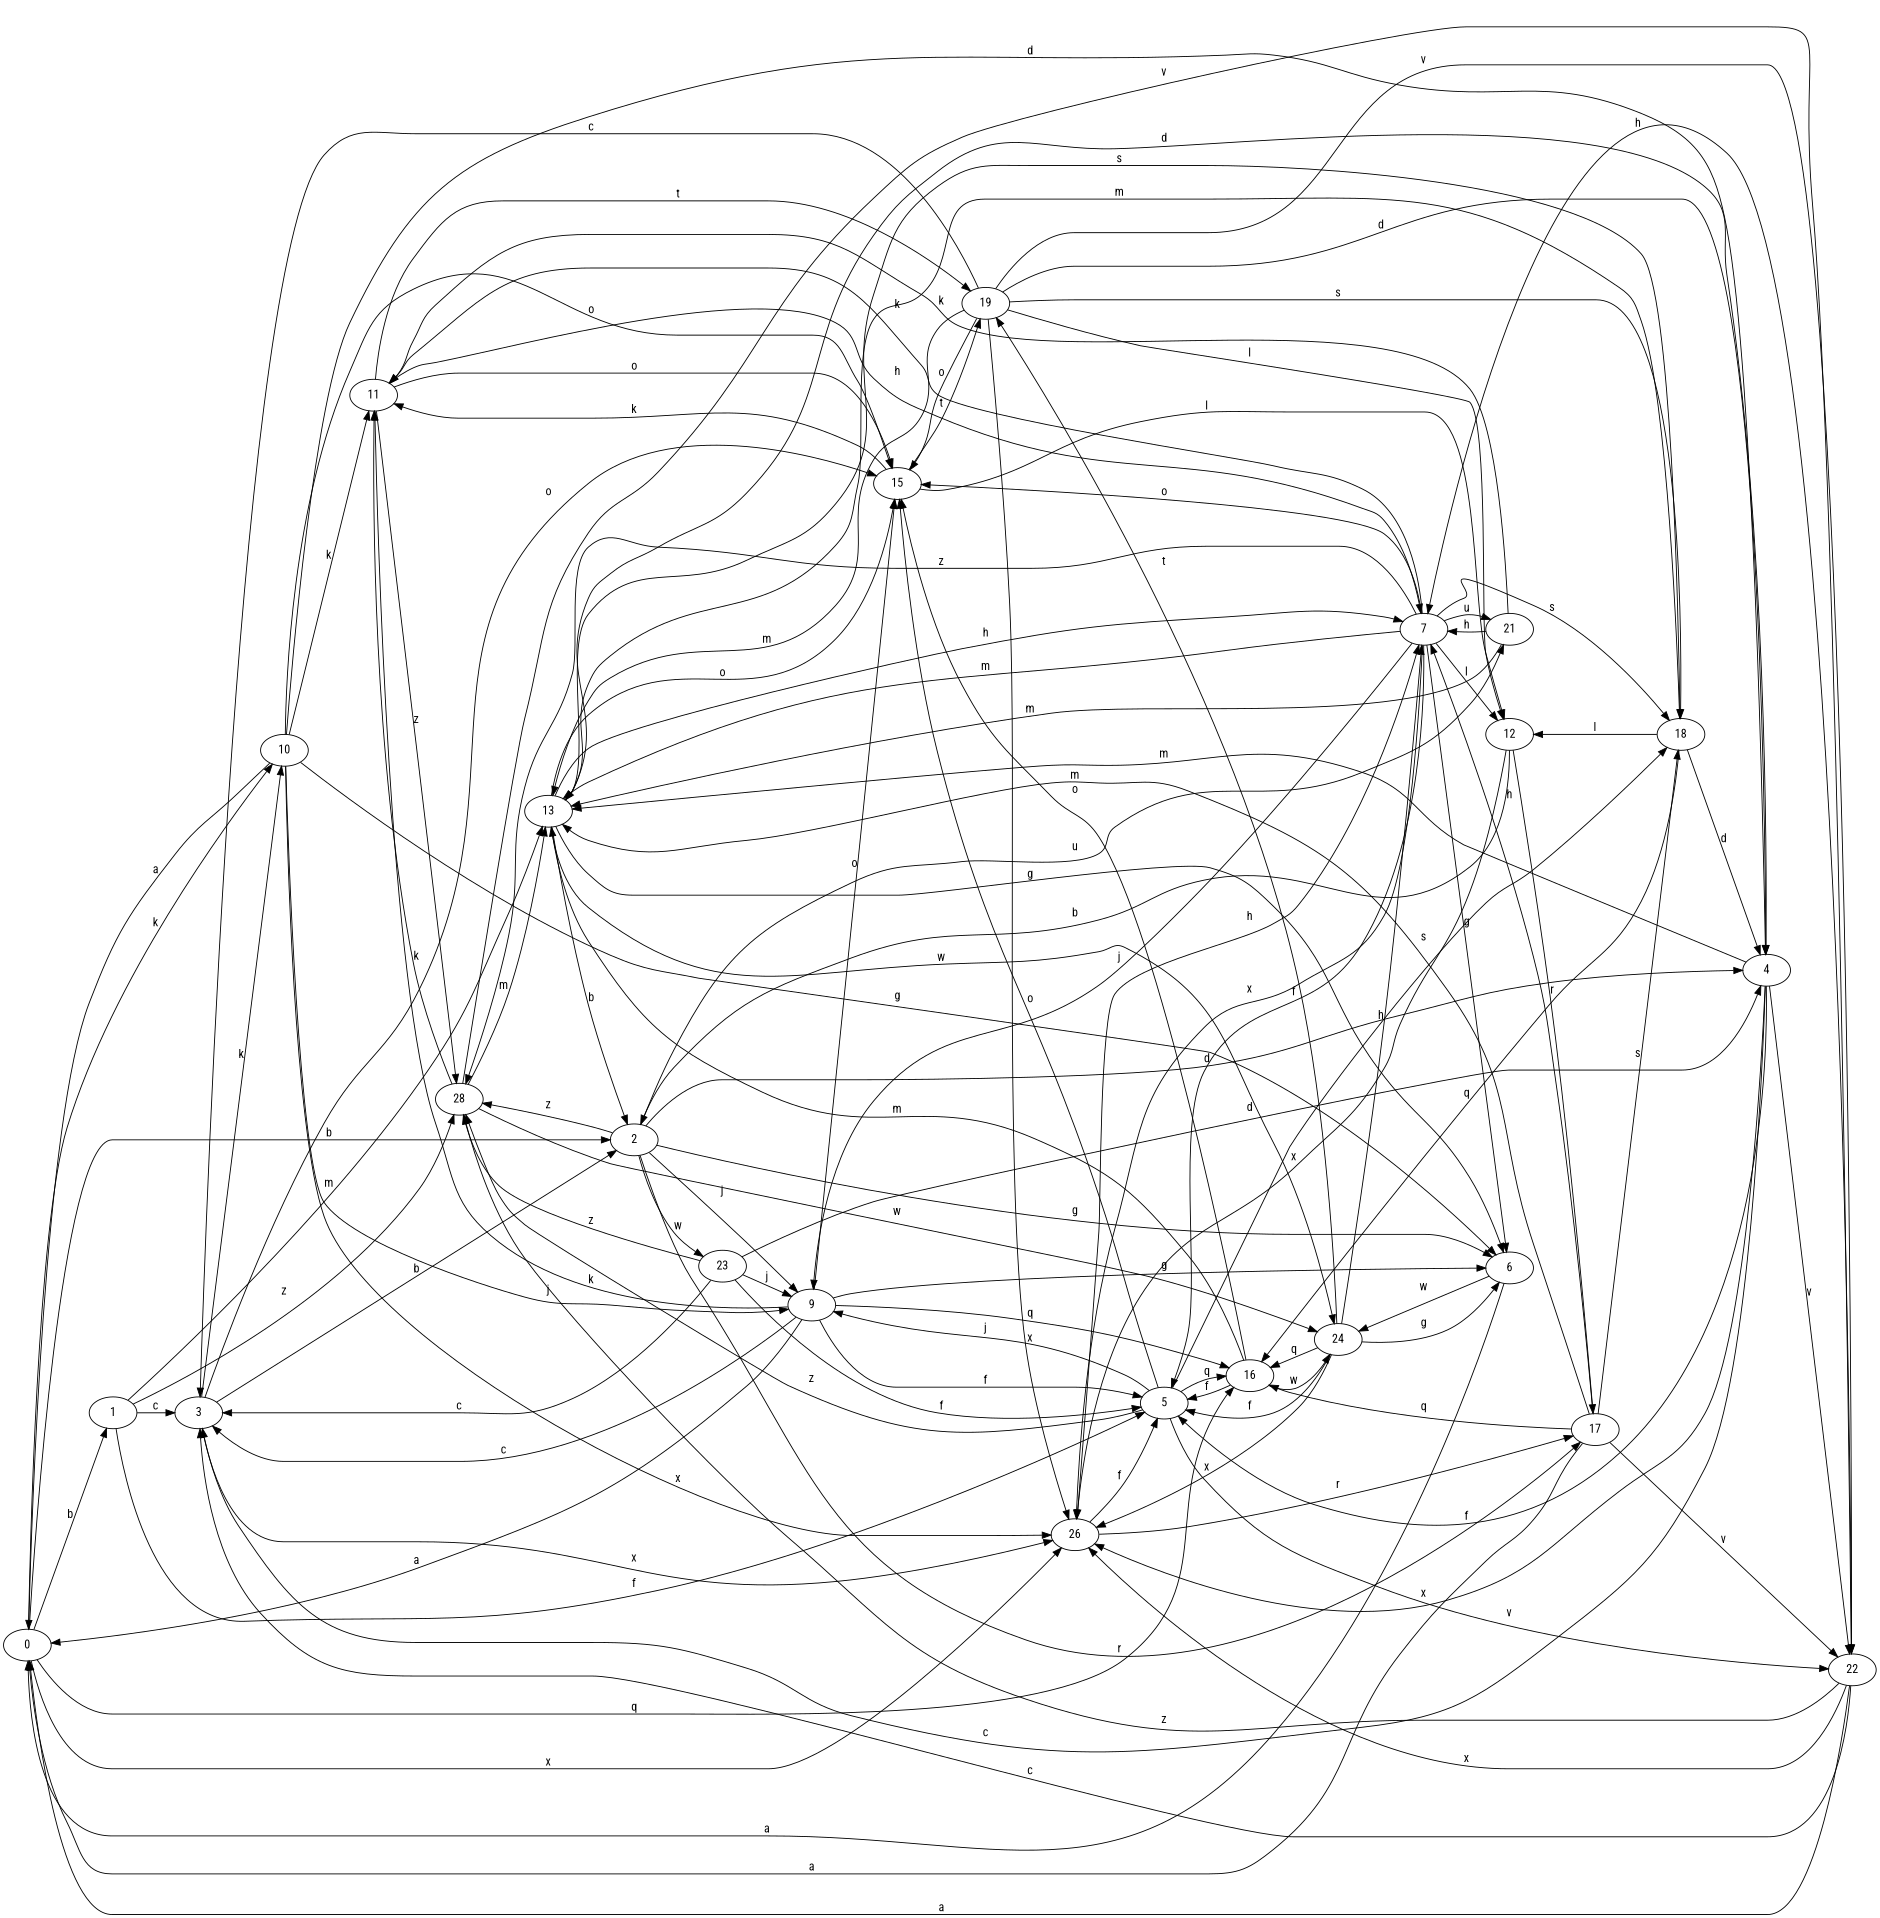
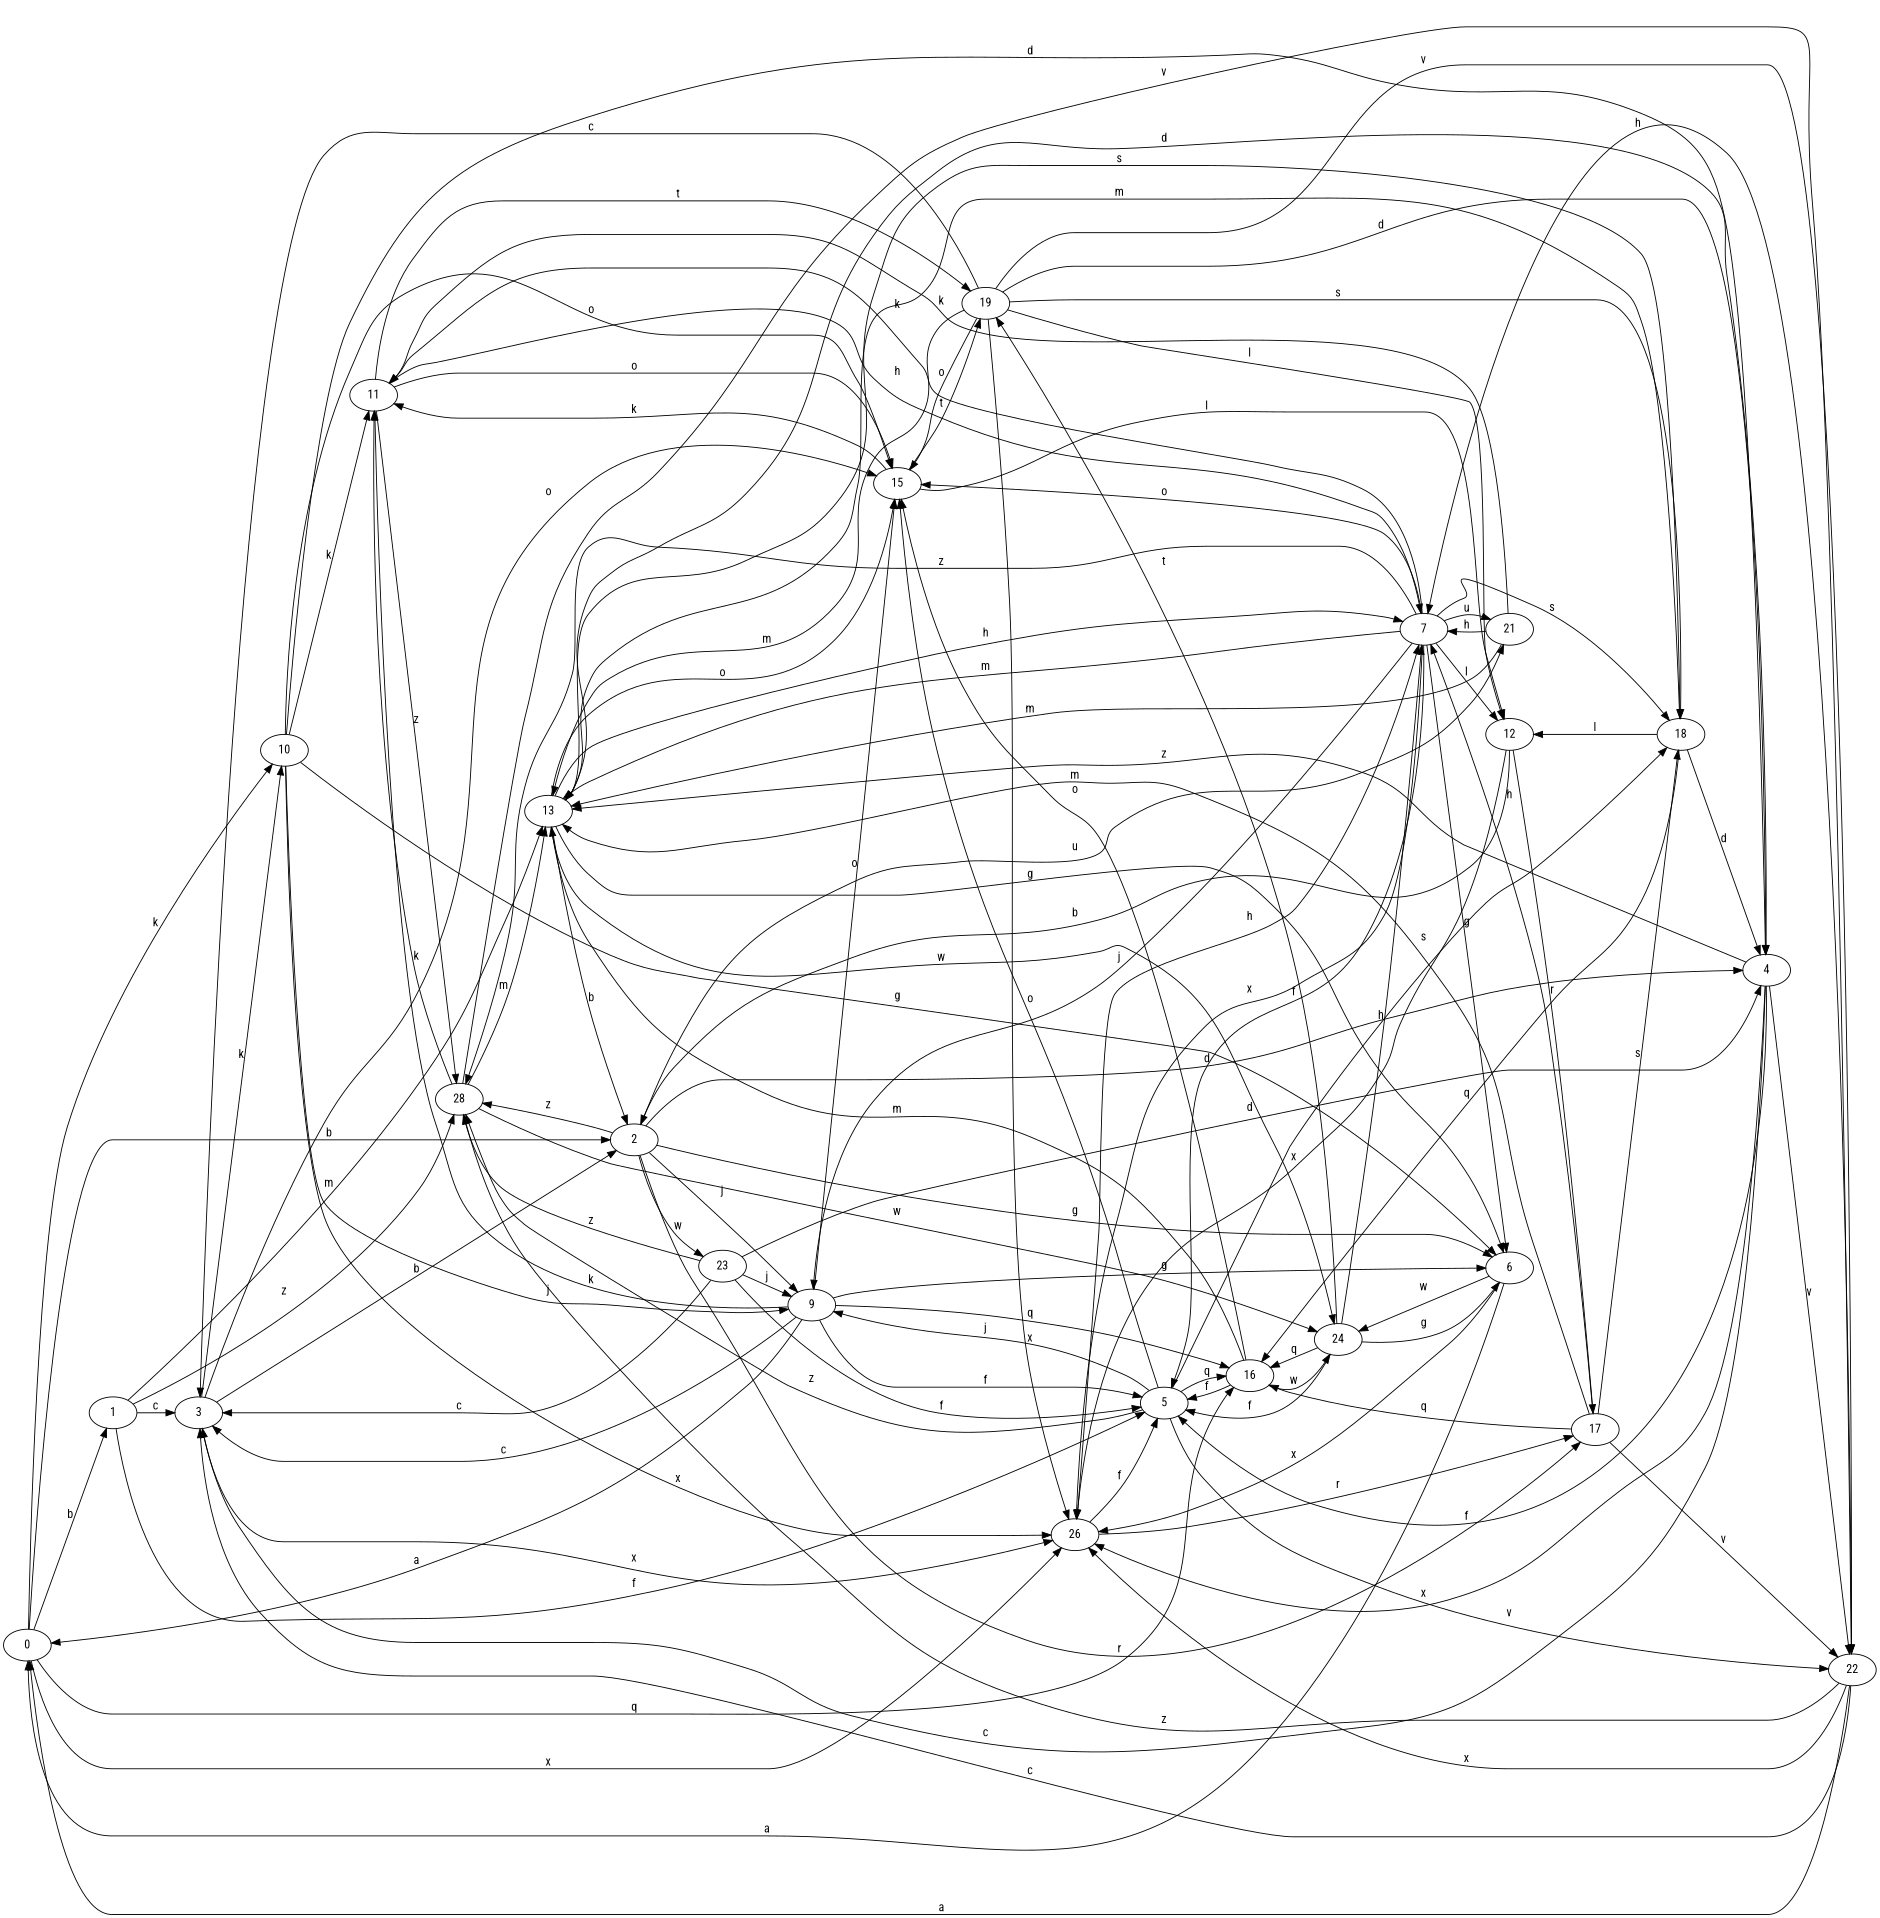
(1164, 754) -> (1164, 754)
(65, 1113) -> none
(1240, 1455) -> (1327, 1444)
(838, 1874) -> none
